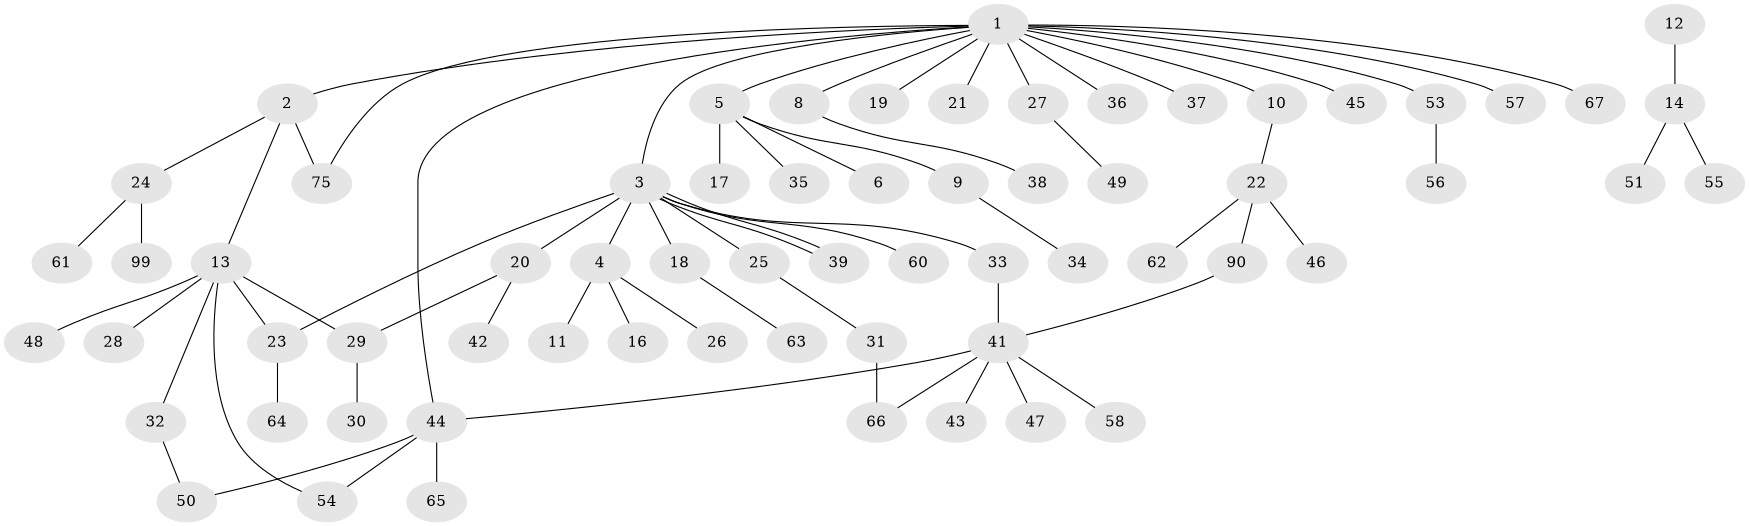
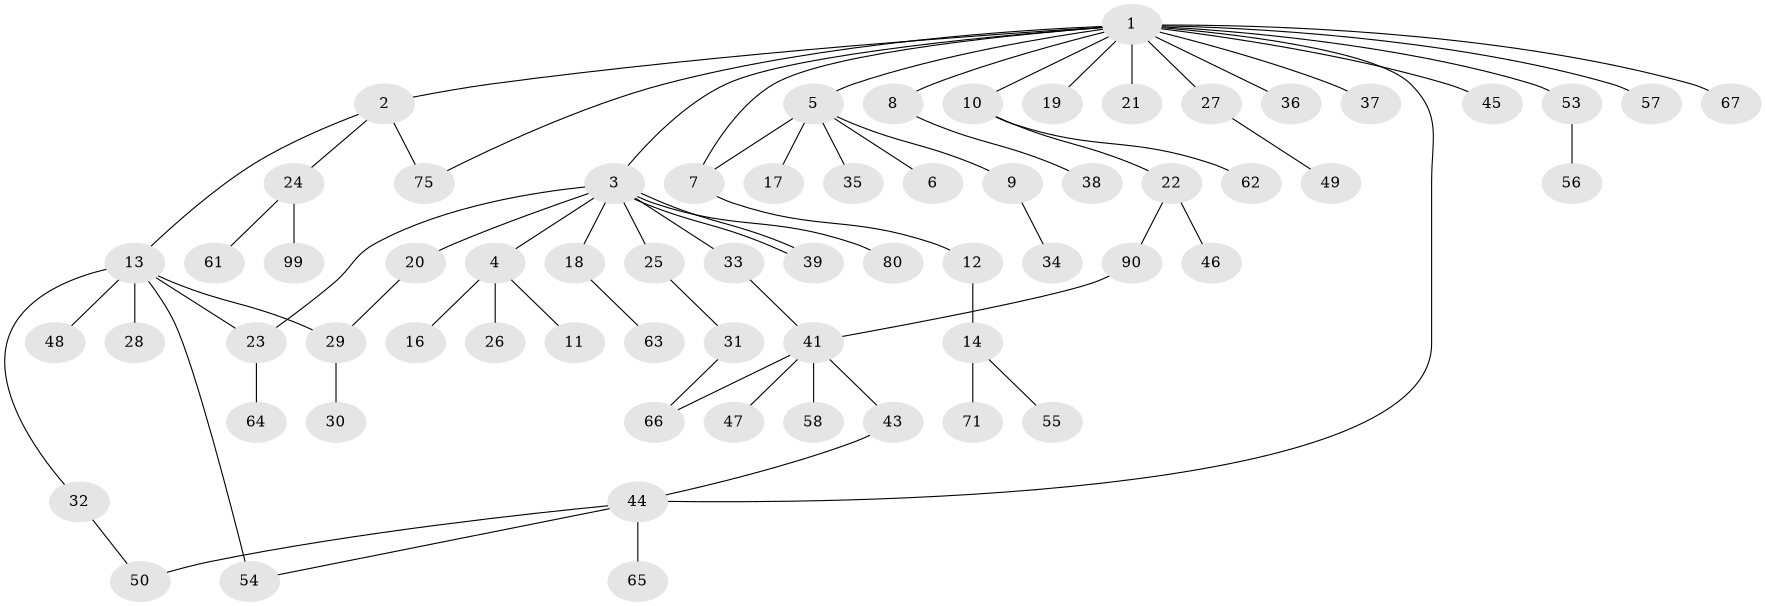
none -> (694, 184)
(1635, 184) -> (973, 422)
(1207, 223) -> (1112, 144)
(919, 263) -> (893, 263)
(479, 343) -> none
(719, 392) -> (769, 469)
